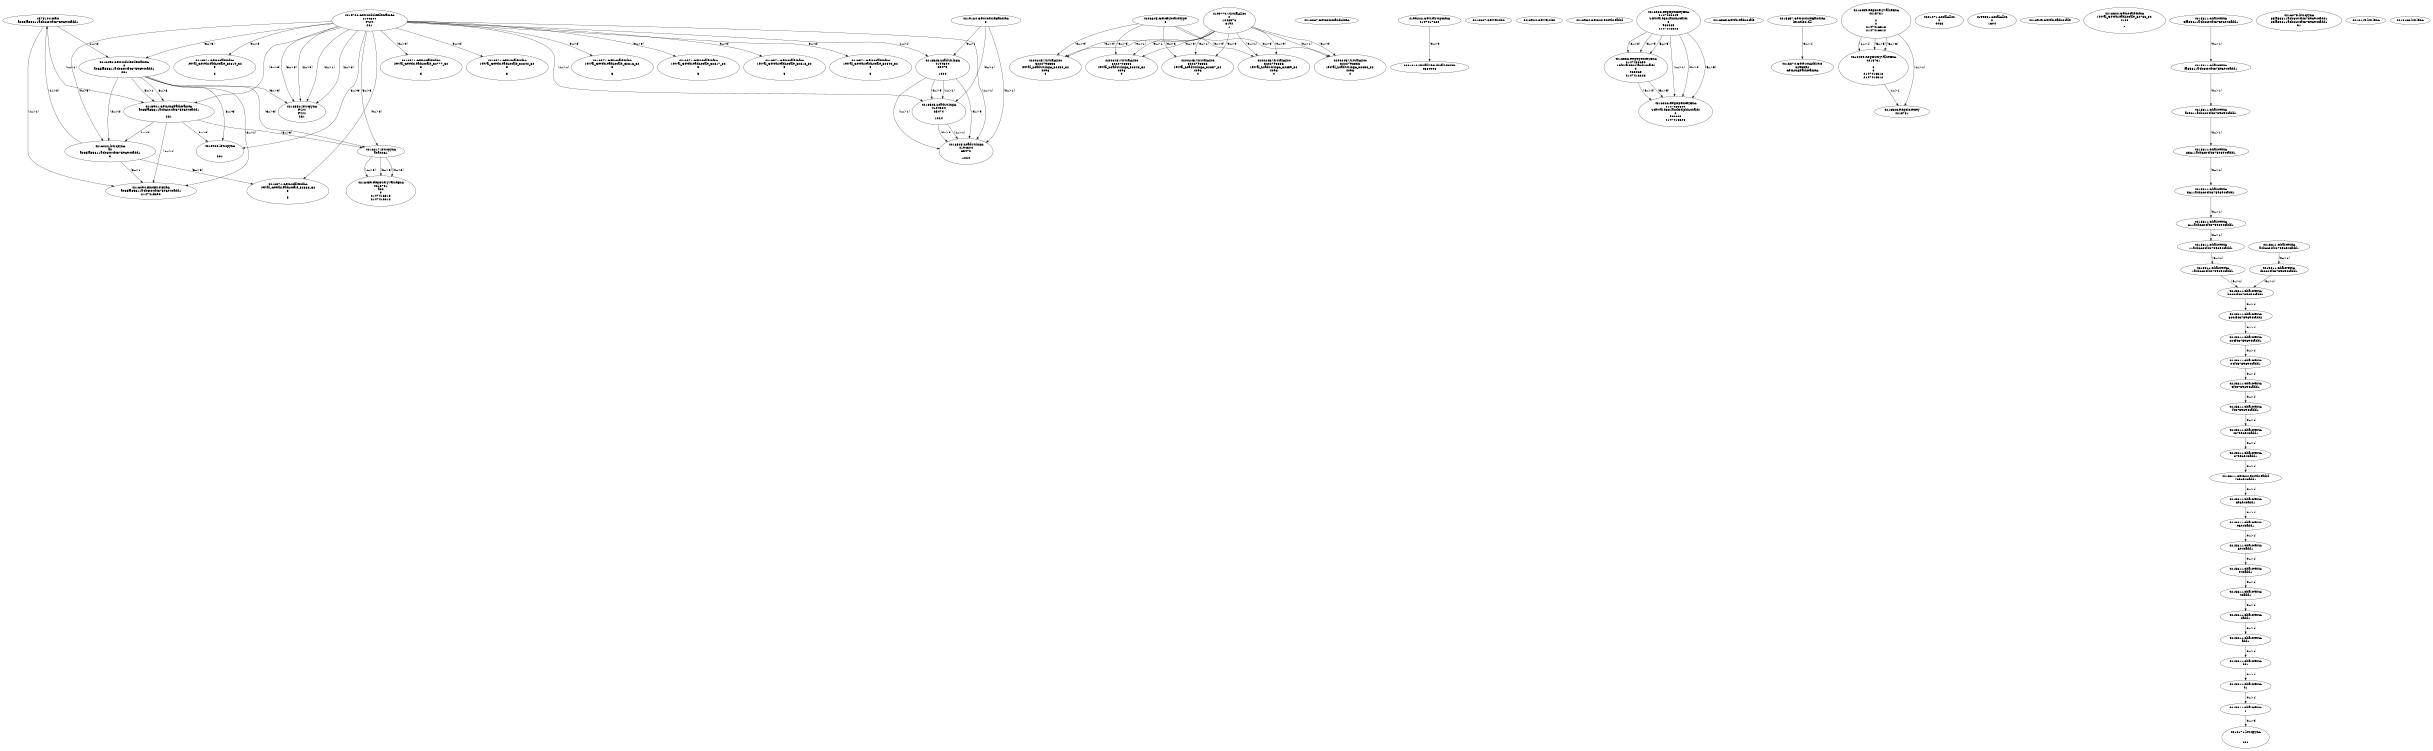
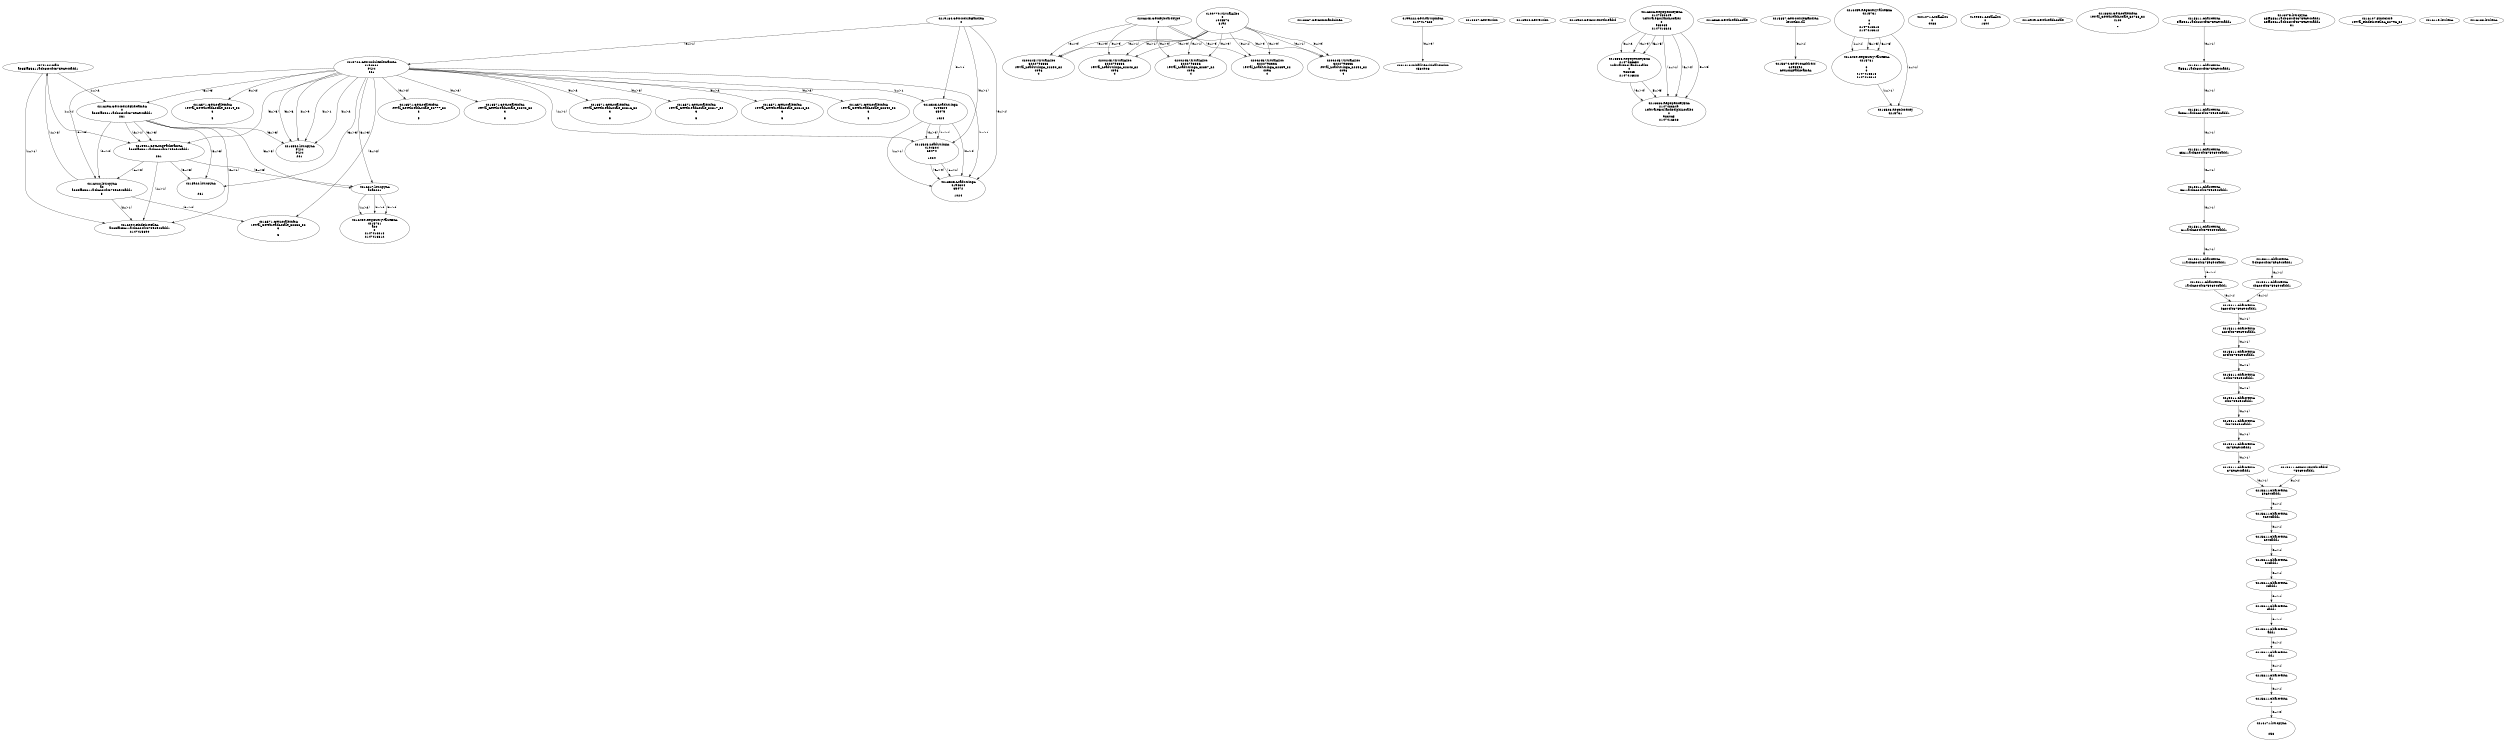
none -> (2377, 20)
none -> (670, 44)
(2246, 465) -> (2254, 480)
